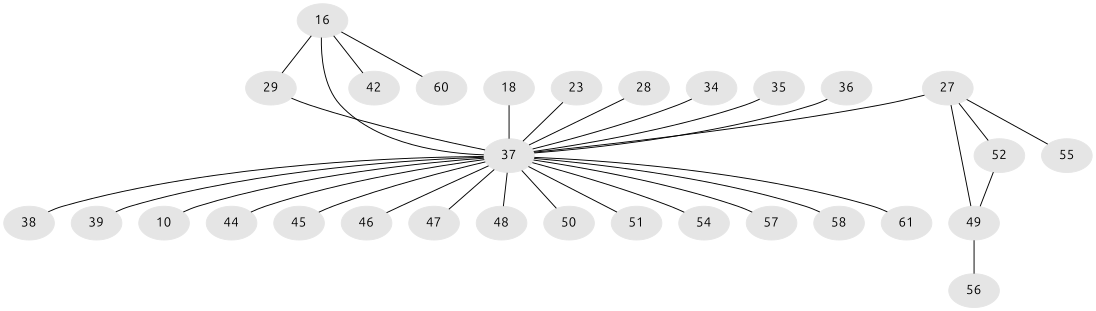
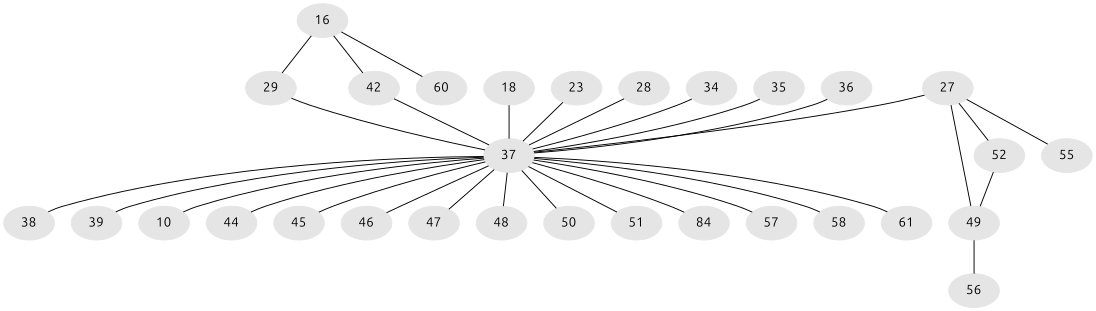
(374, 130) -> (442, 122)
(704, 223) -> (704, 223)
